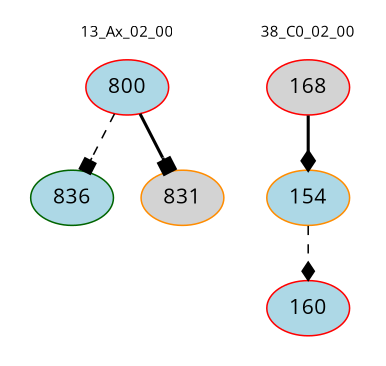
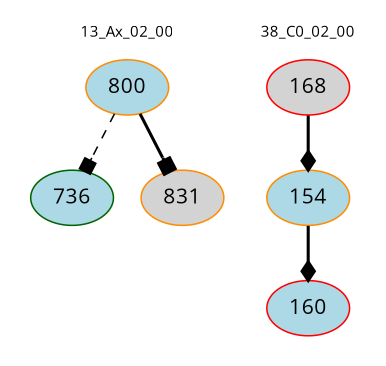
(127, 87) -> (127, 87)
(72, 198) -> (72, 198)
(308, 244) -> (308, 244)
